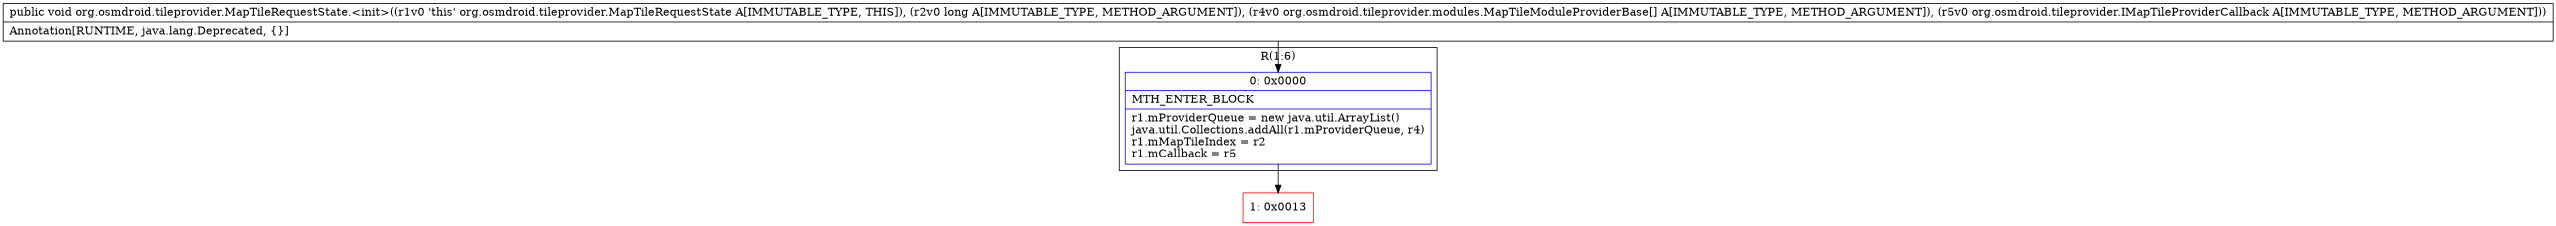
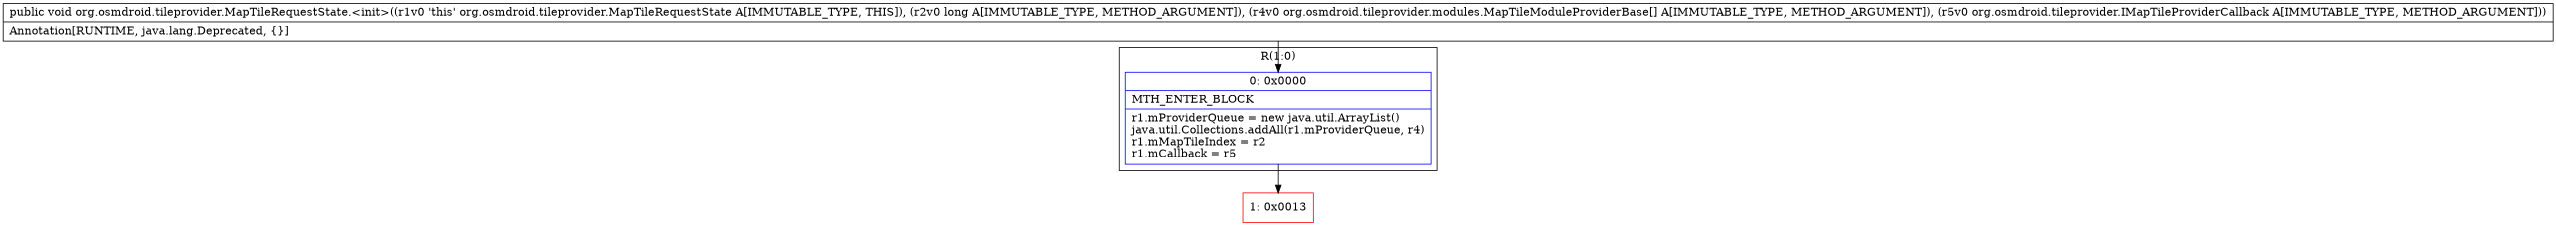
(1278, 57) -> (1278, 57)
